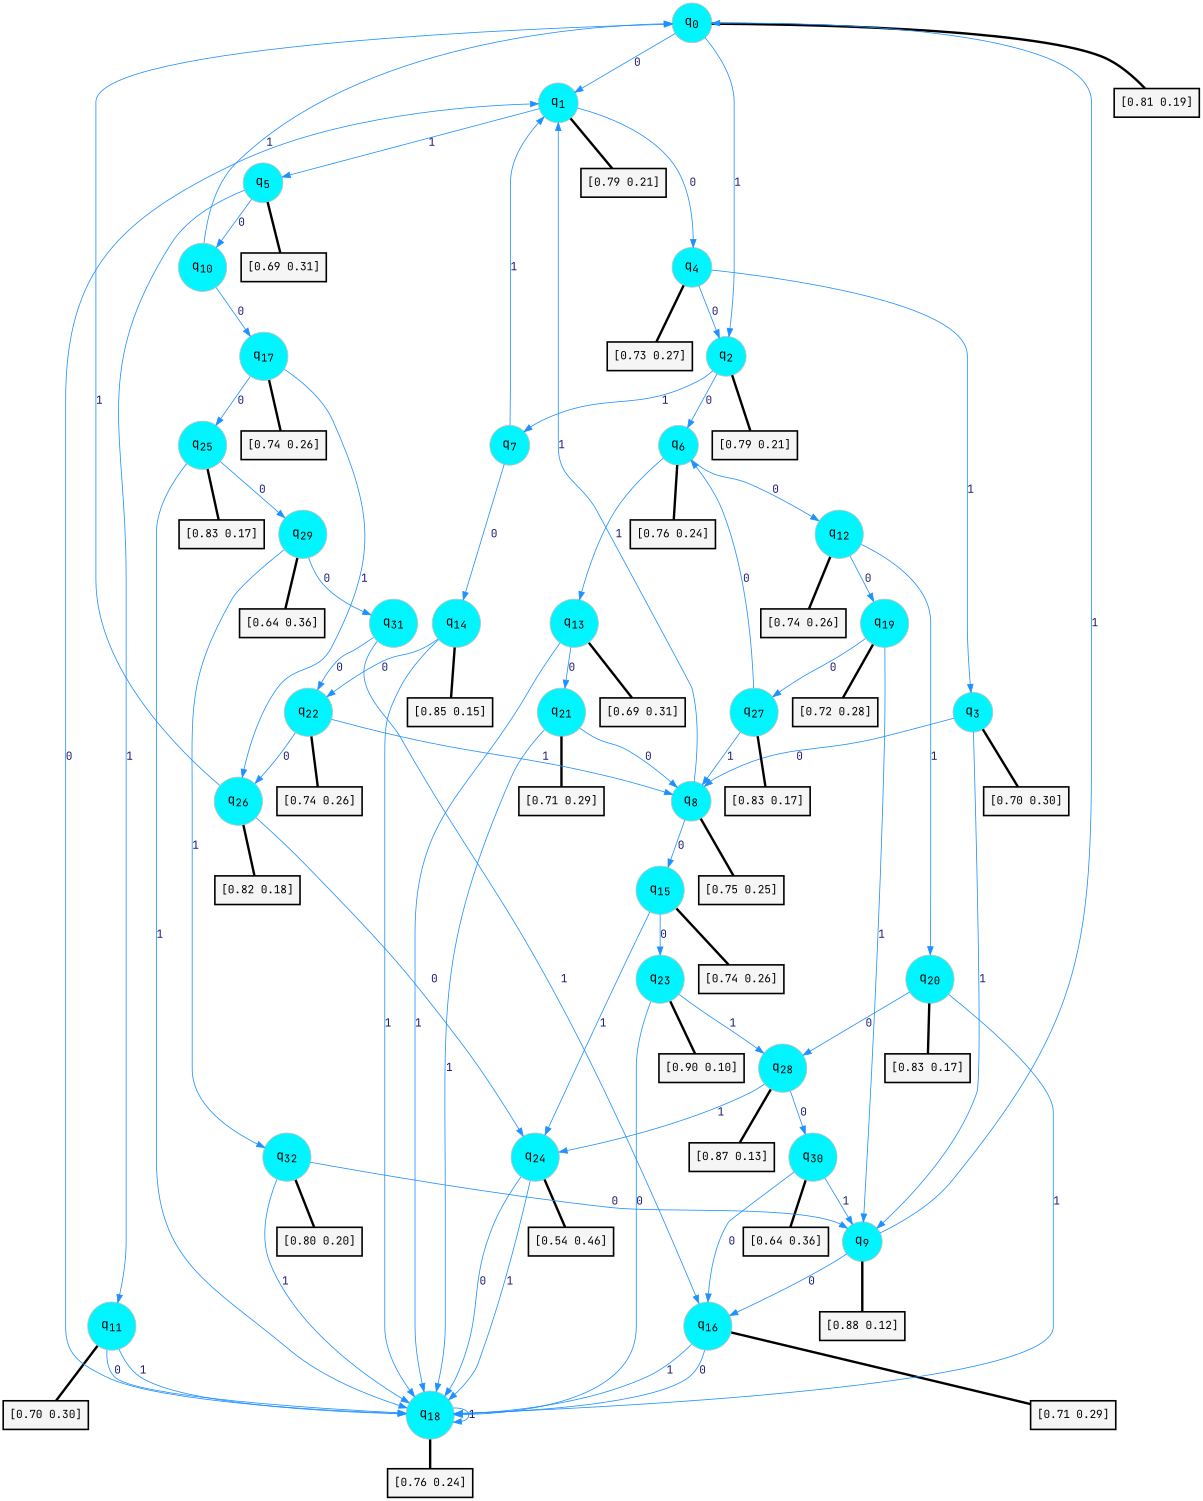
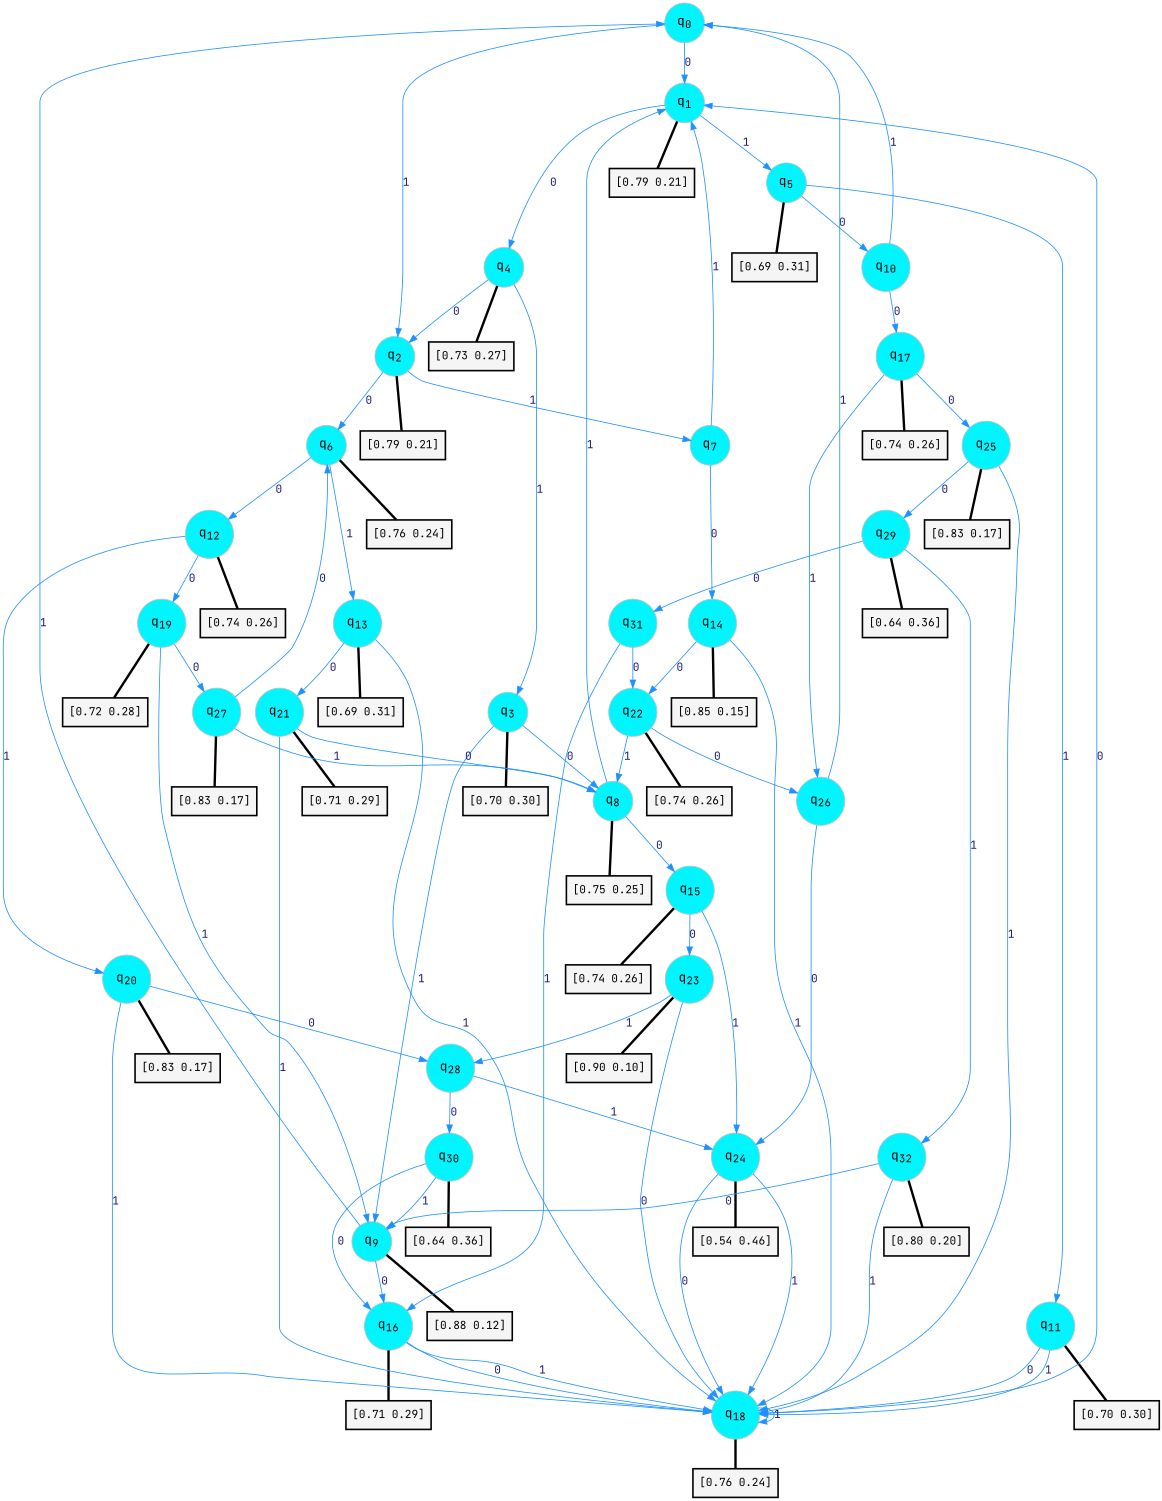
(1157, 103) -> none
(257, 890) -> none
(732, 1157) -> none
